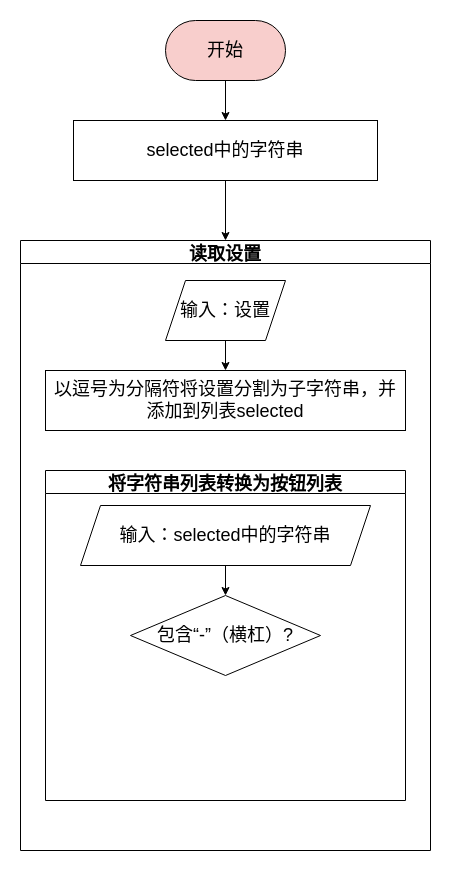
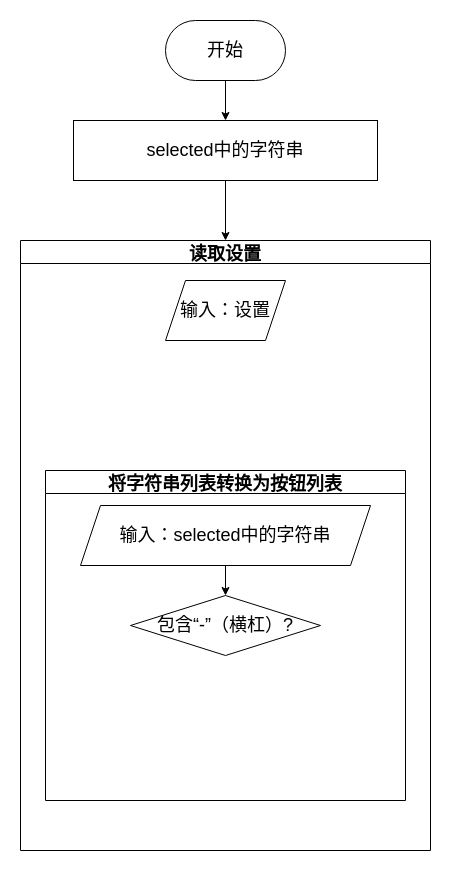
(226, 51) -> (226, 51)
(226, 360) -> none
(226, 401) -> none
(226, 636) -> (226, 626)
